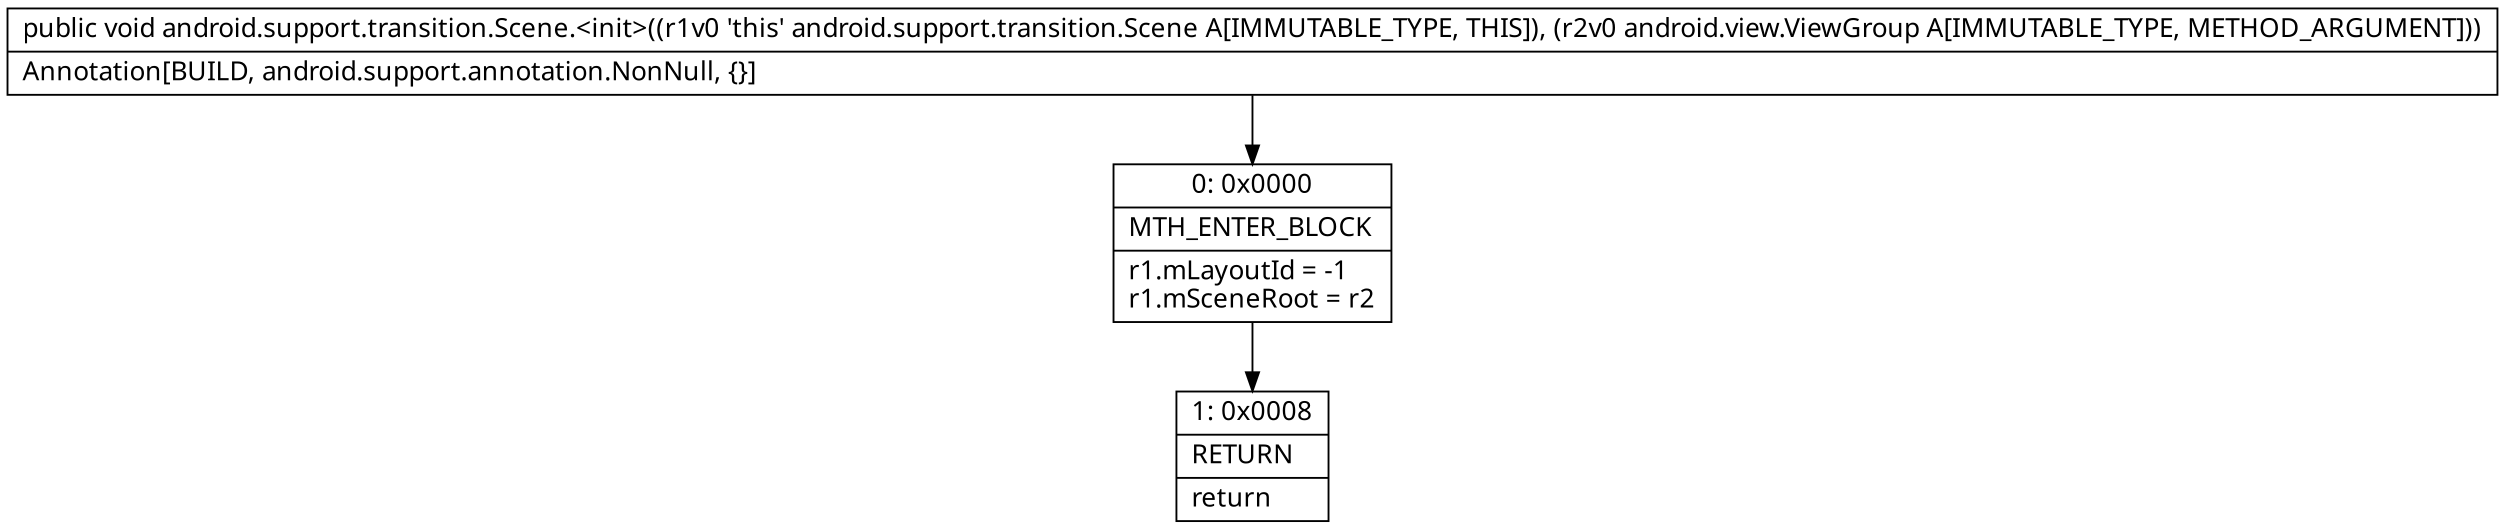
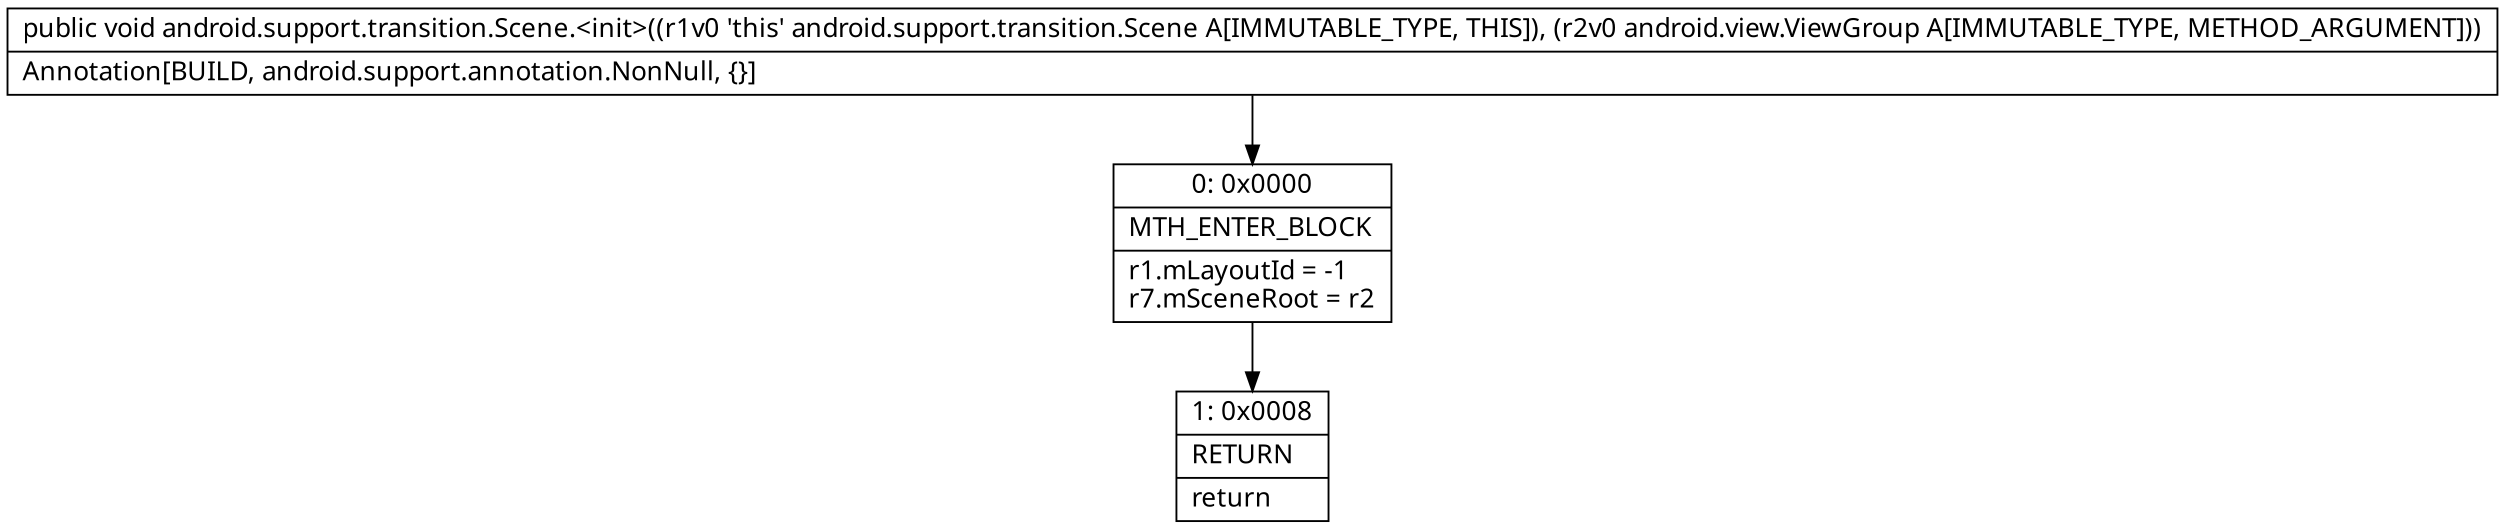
(1252, 300) -> (1252, 300)
